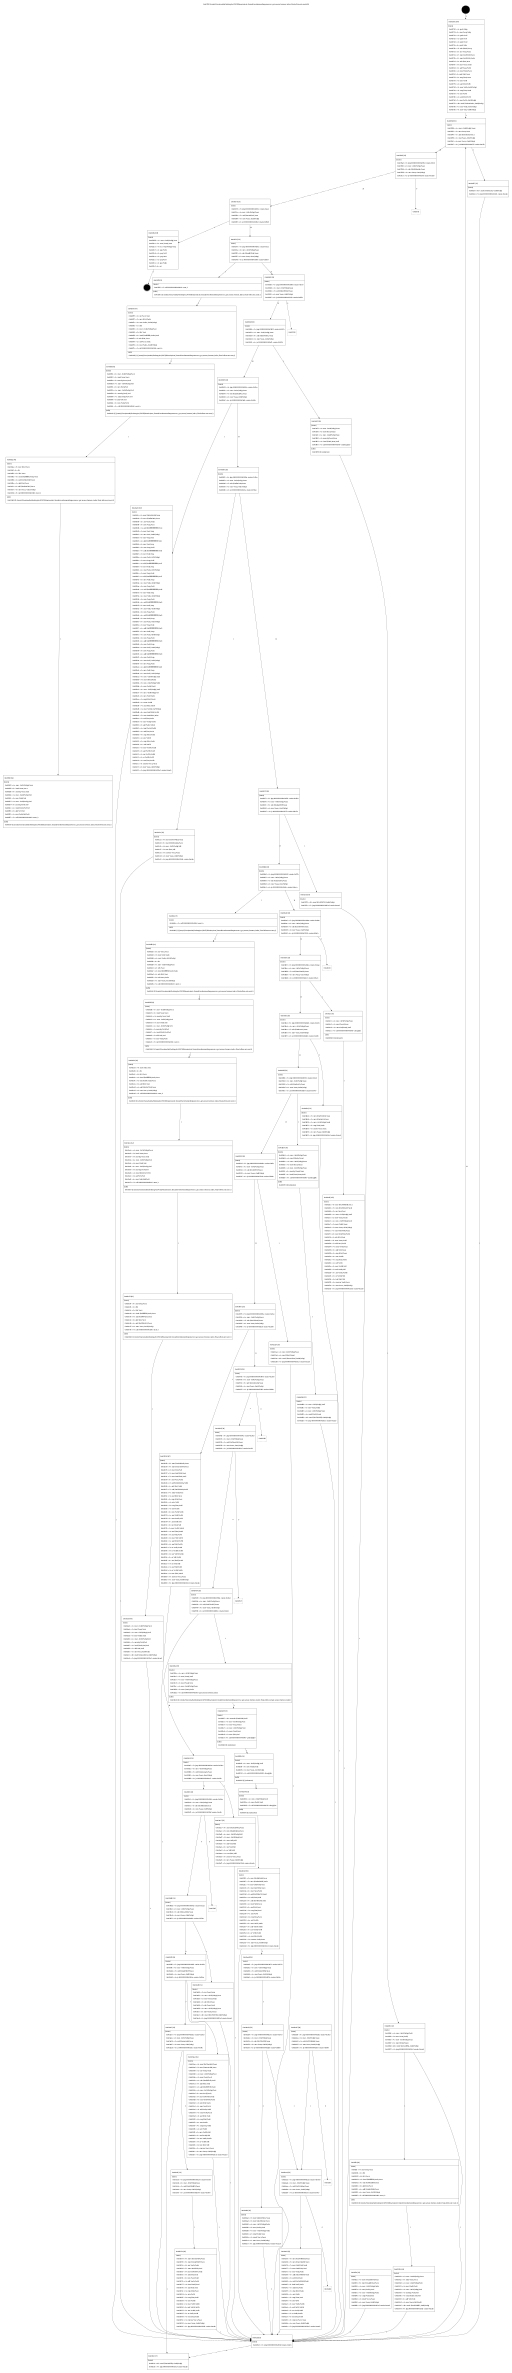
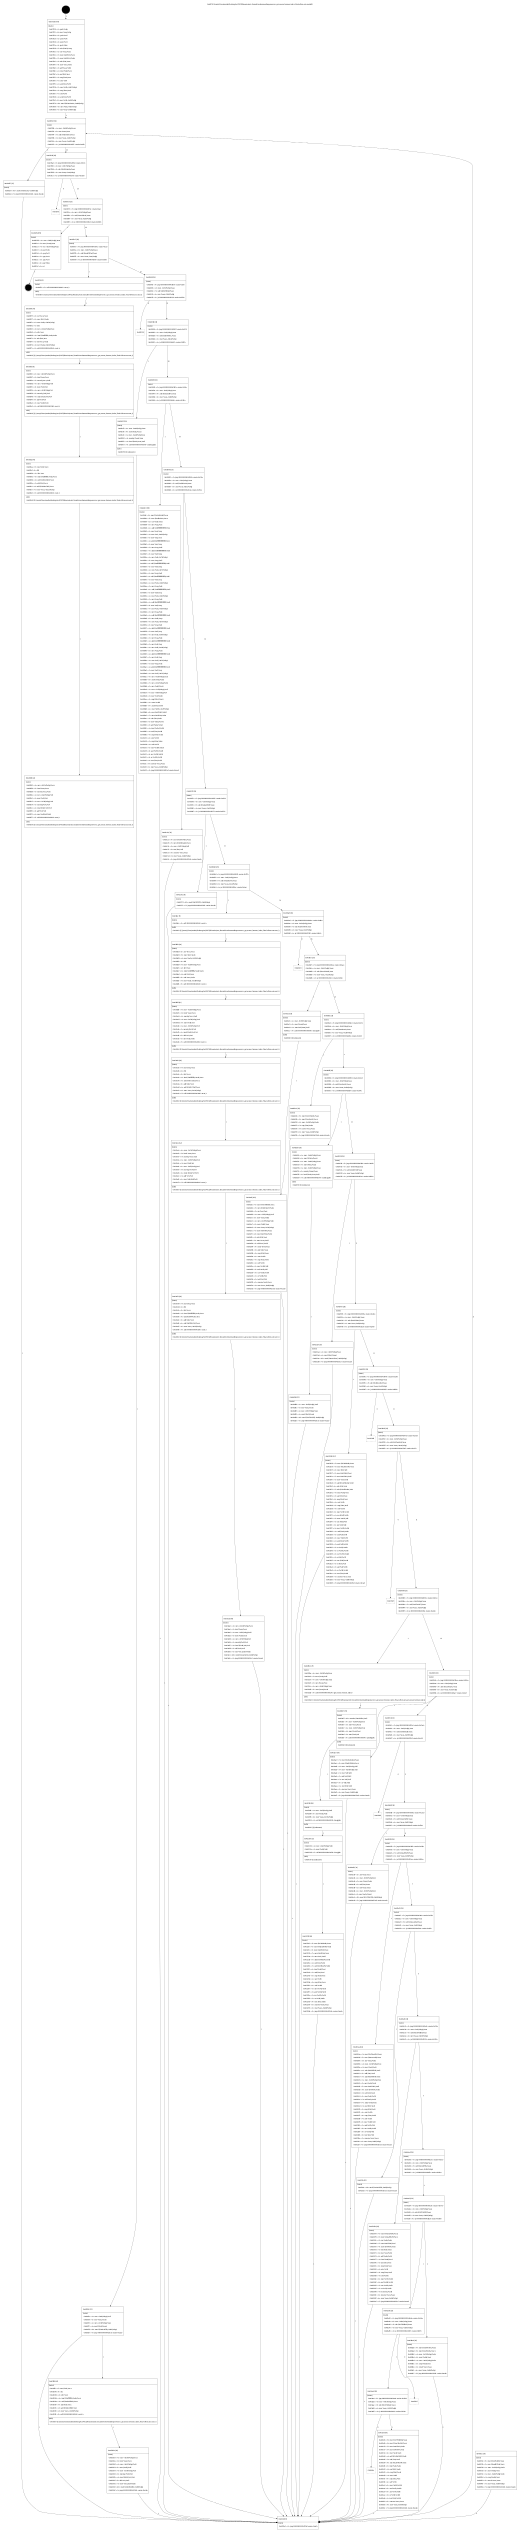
(262, 1951) -> (421, 2095)
(282, 2110) -> (419, 2265)
(221, 2351) -> (359, 2373)
